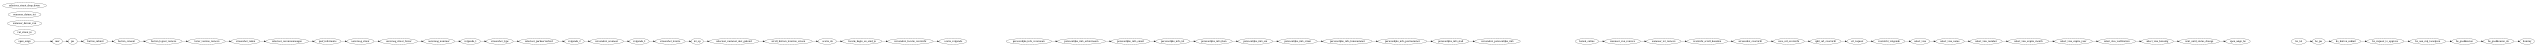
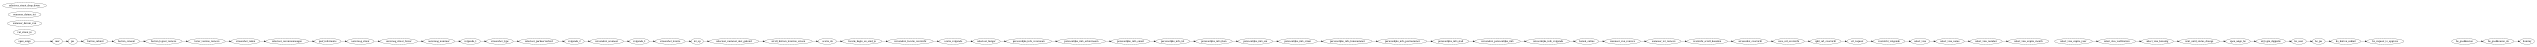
none -> (986, 41)
none -> (1548, 41)
(2051, 41) -> none
none -> (2271, 41)
(2299, 41) -> (2299, 41)
(2428, 41) -> none
